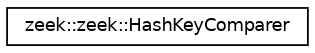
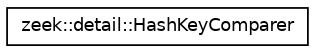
(157, 27) -> (157, 27)
